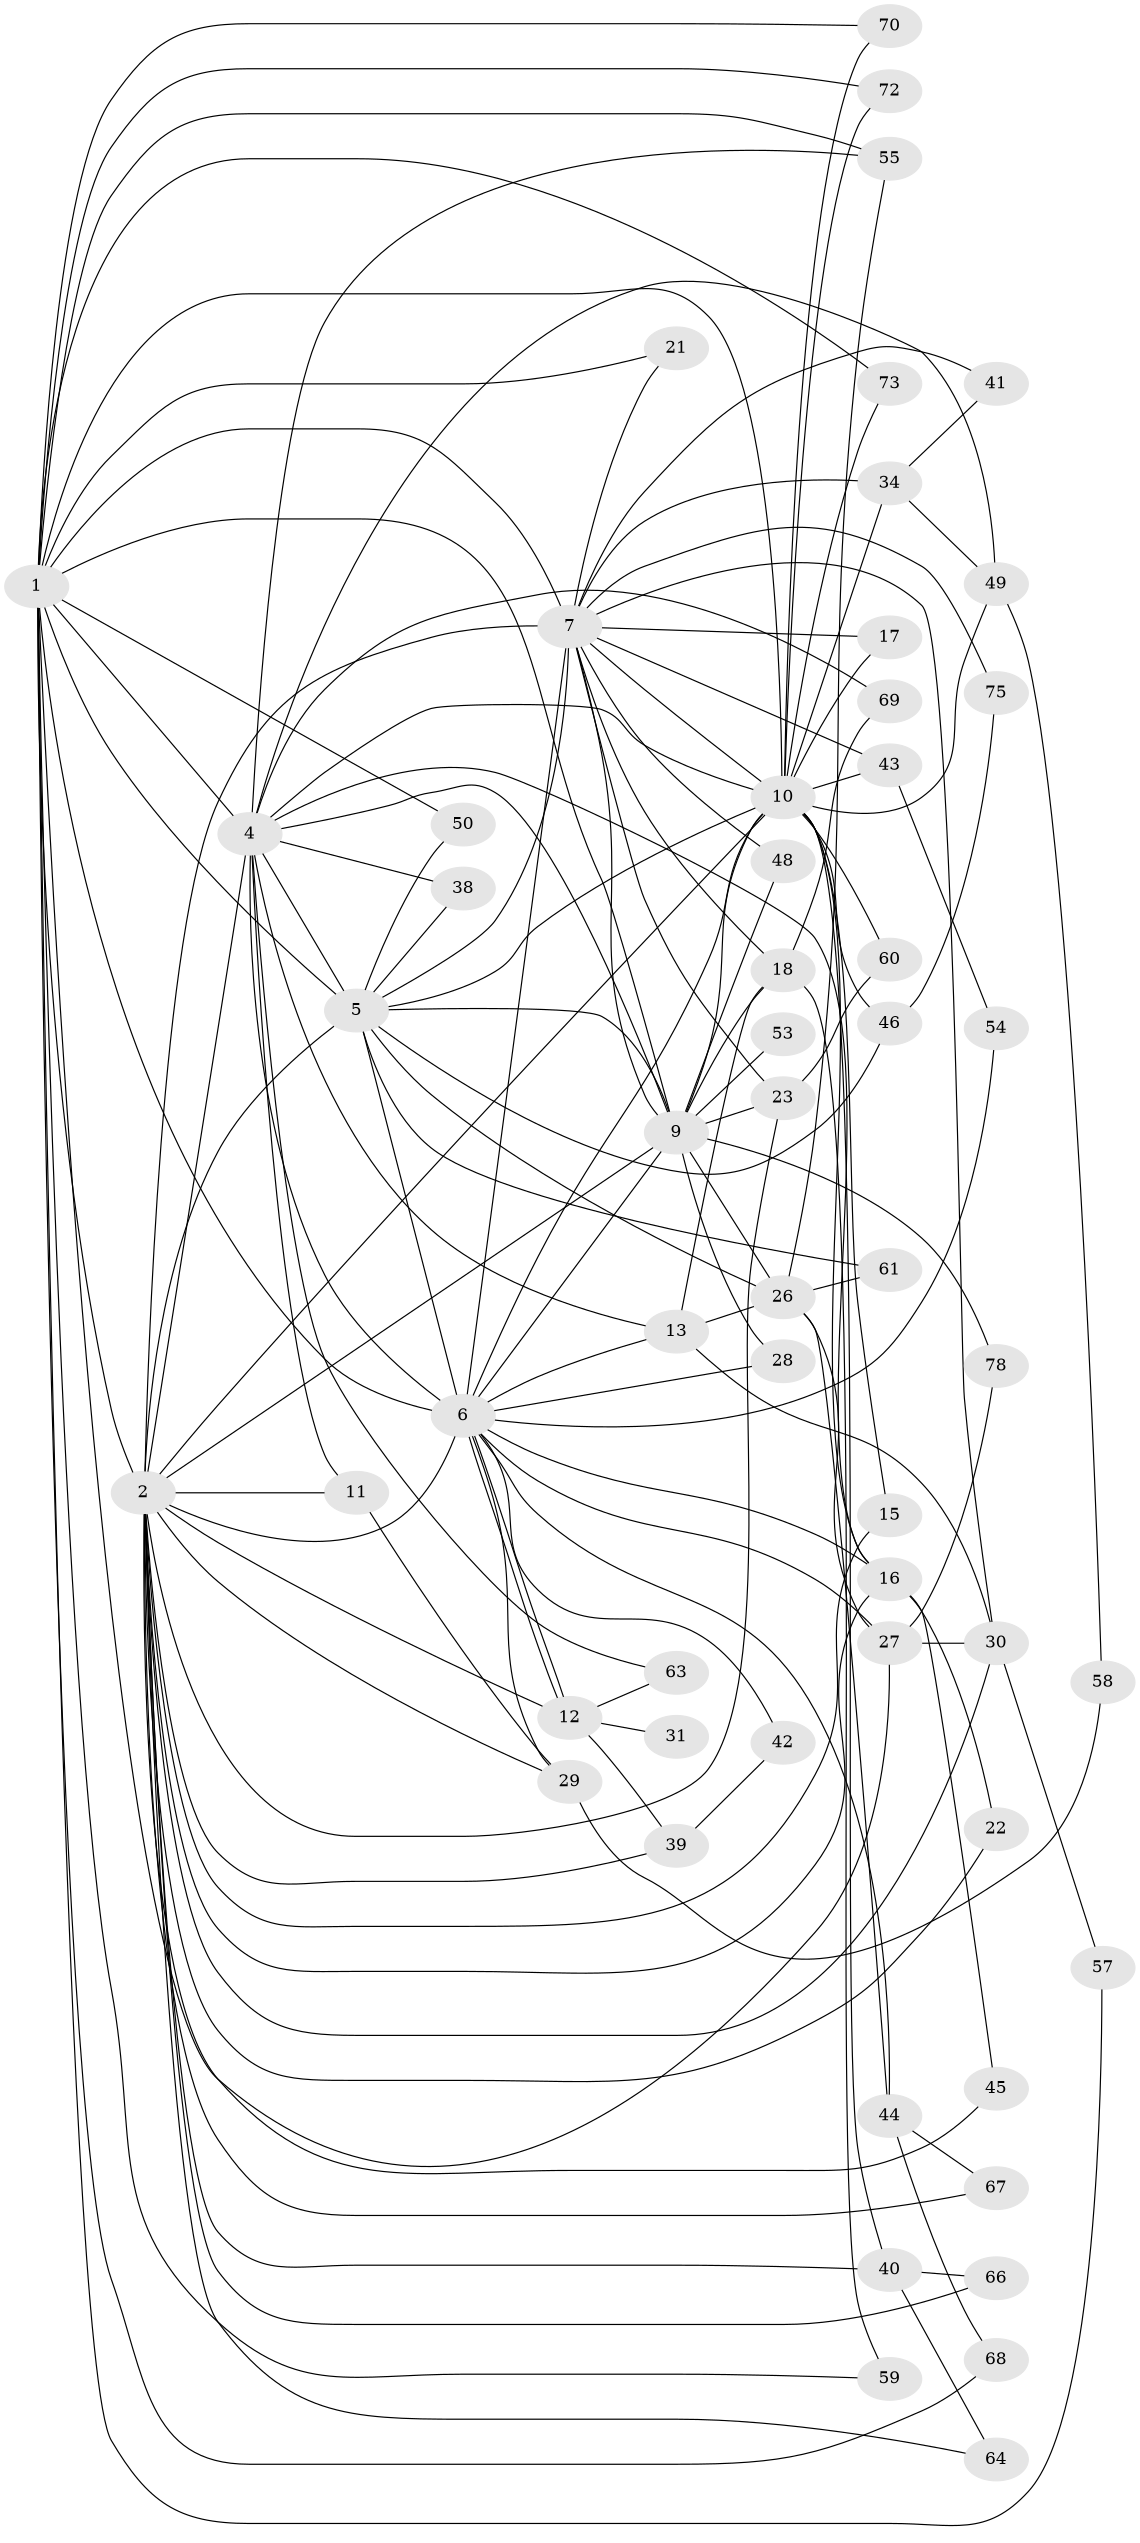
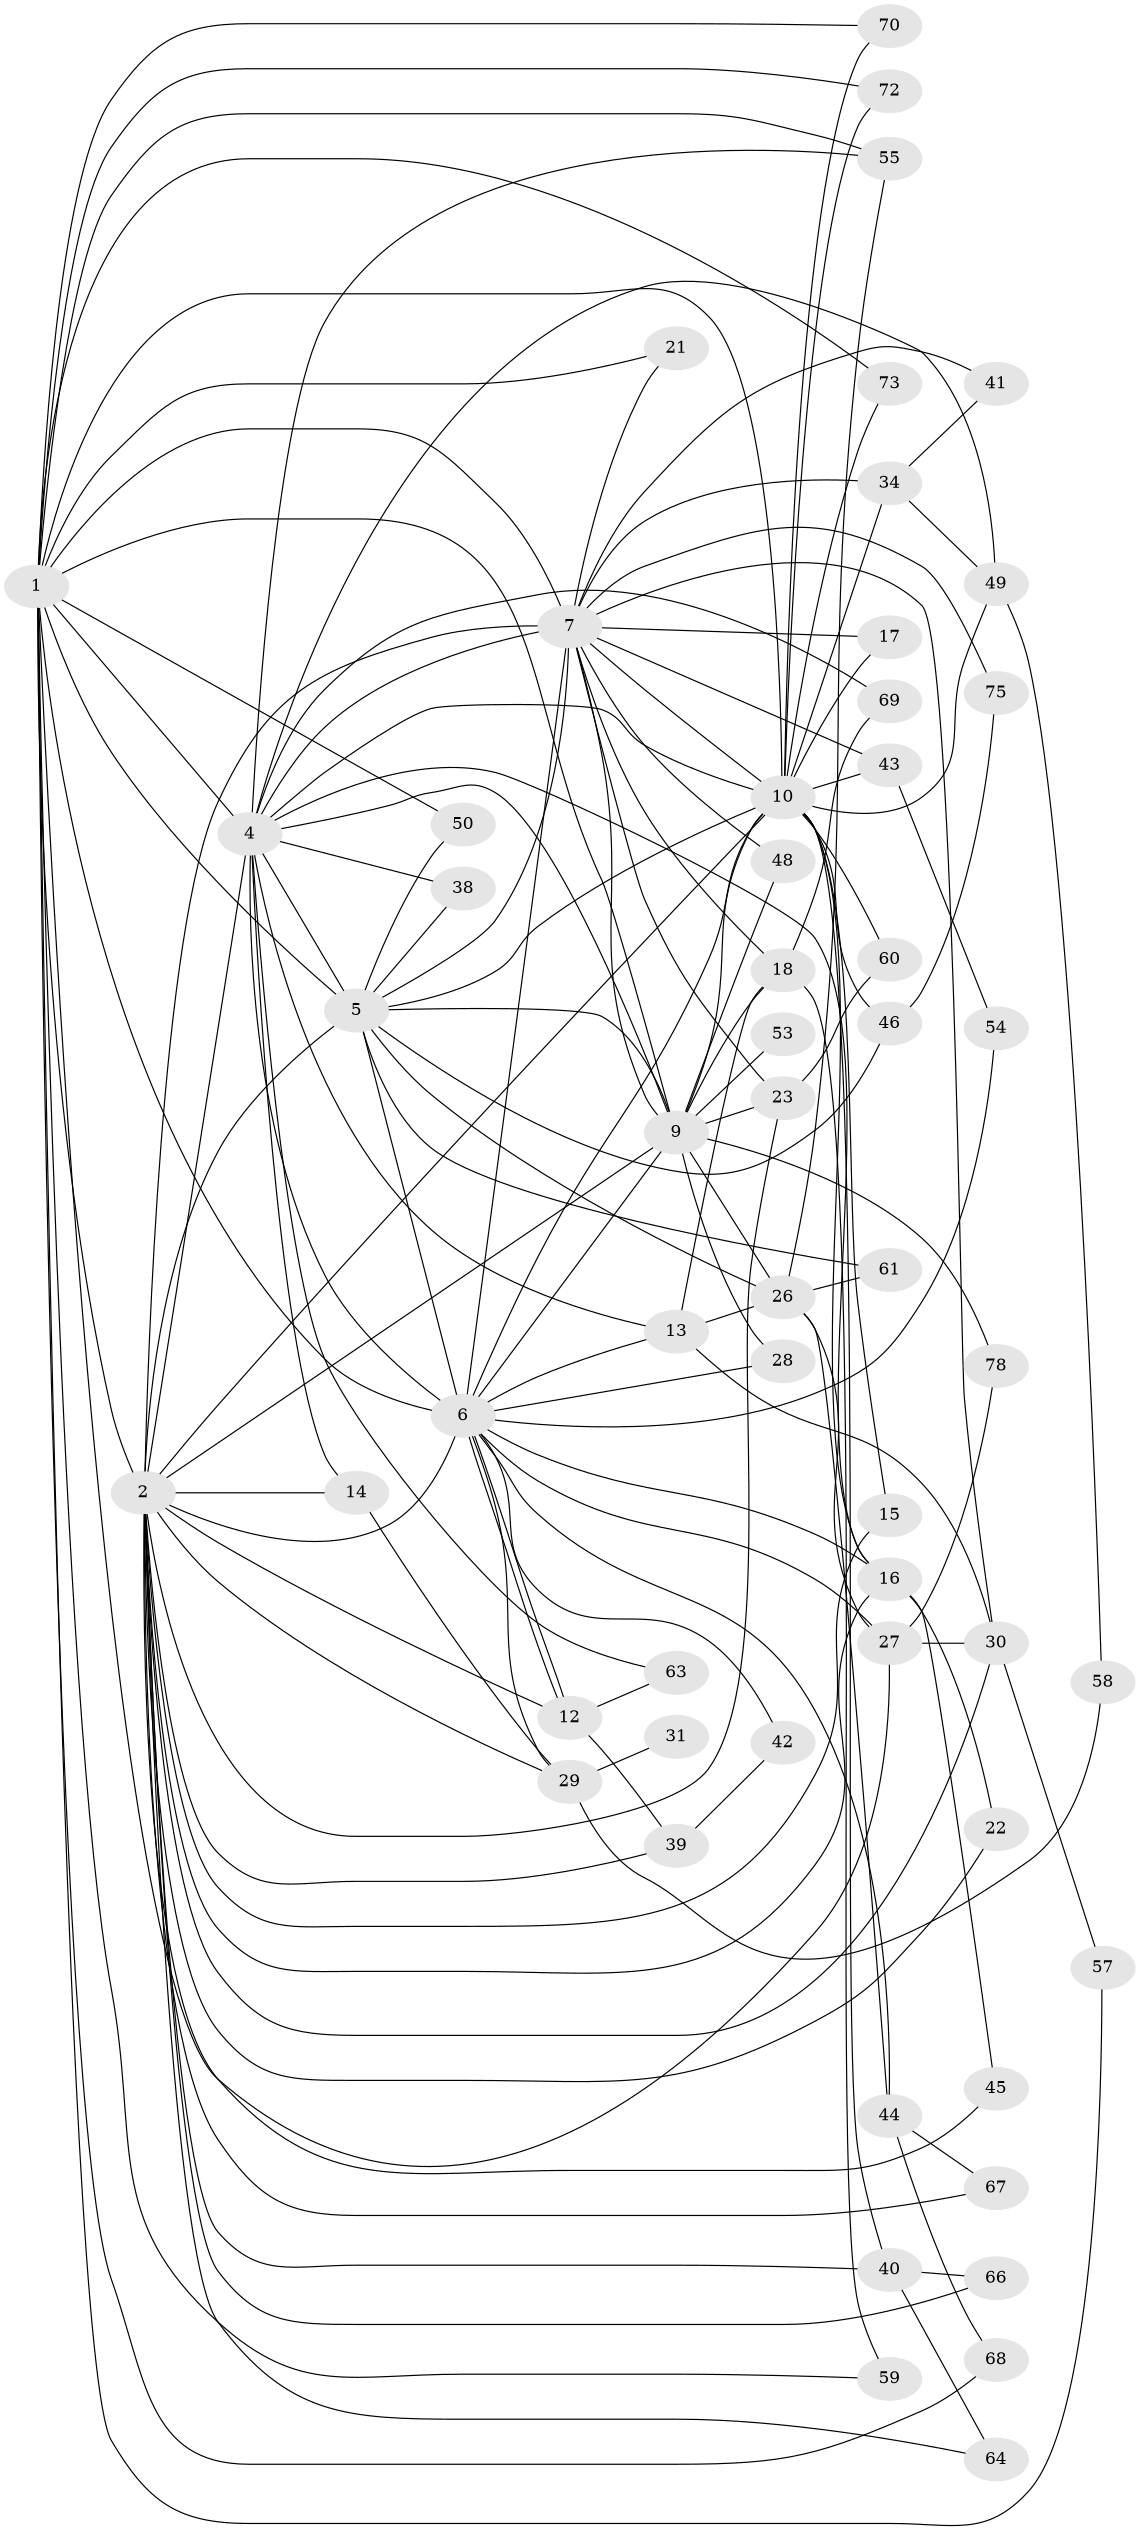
none -> (377, 689)
(357, 1493) -> (357, 1493)
(623, 1727) -> (623, 1759)
